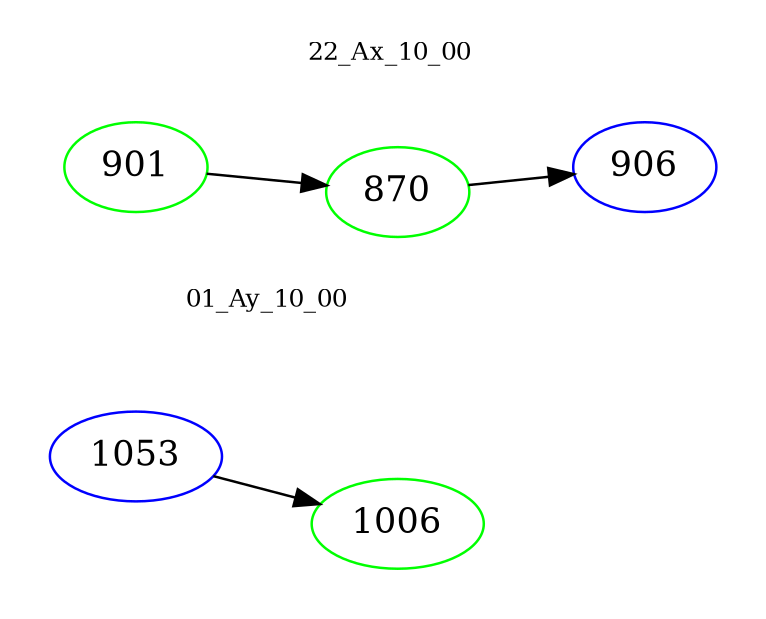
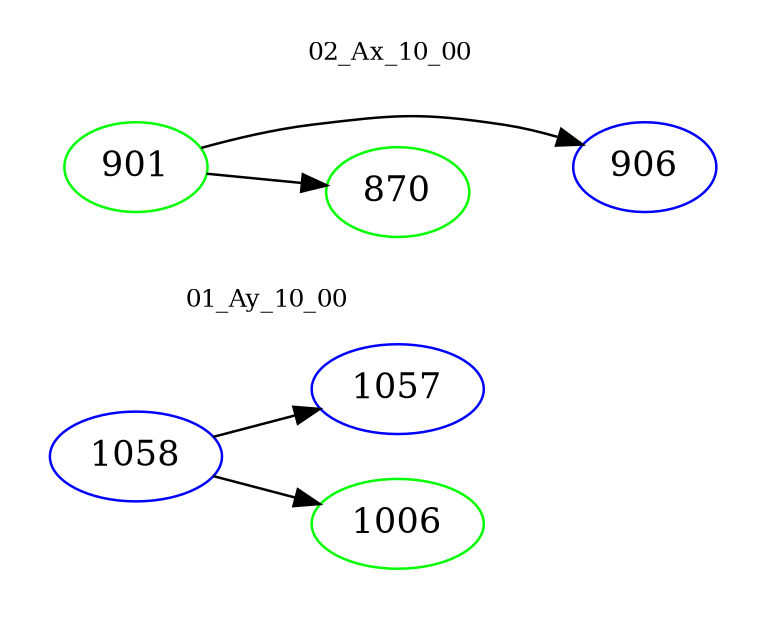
(390, 54) -> (390, 54)
(509, 181) -> (379, 118)
none -> (398, 389)
(136, 456) -> (136, 456)
